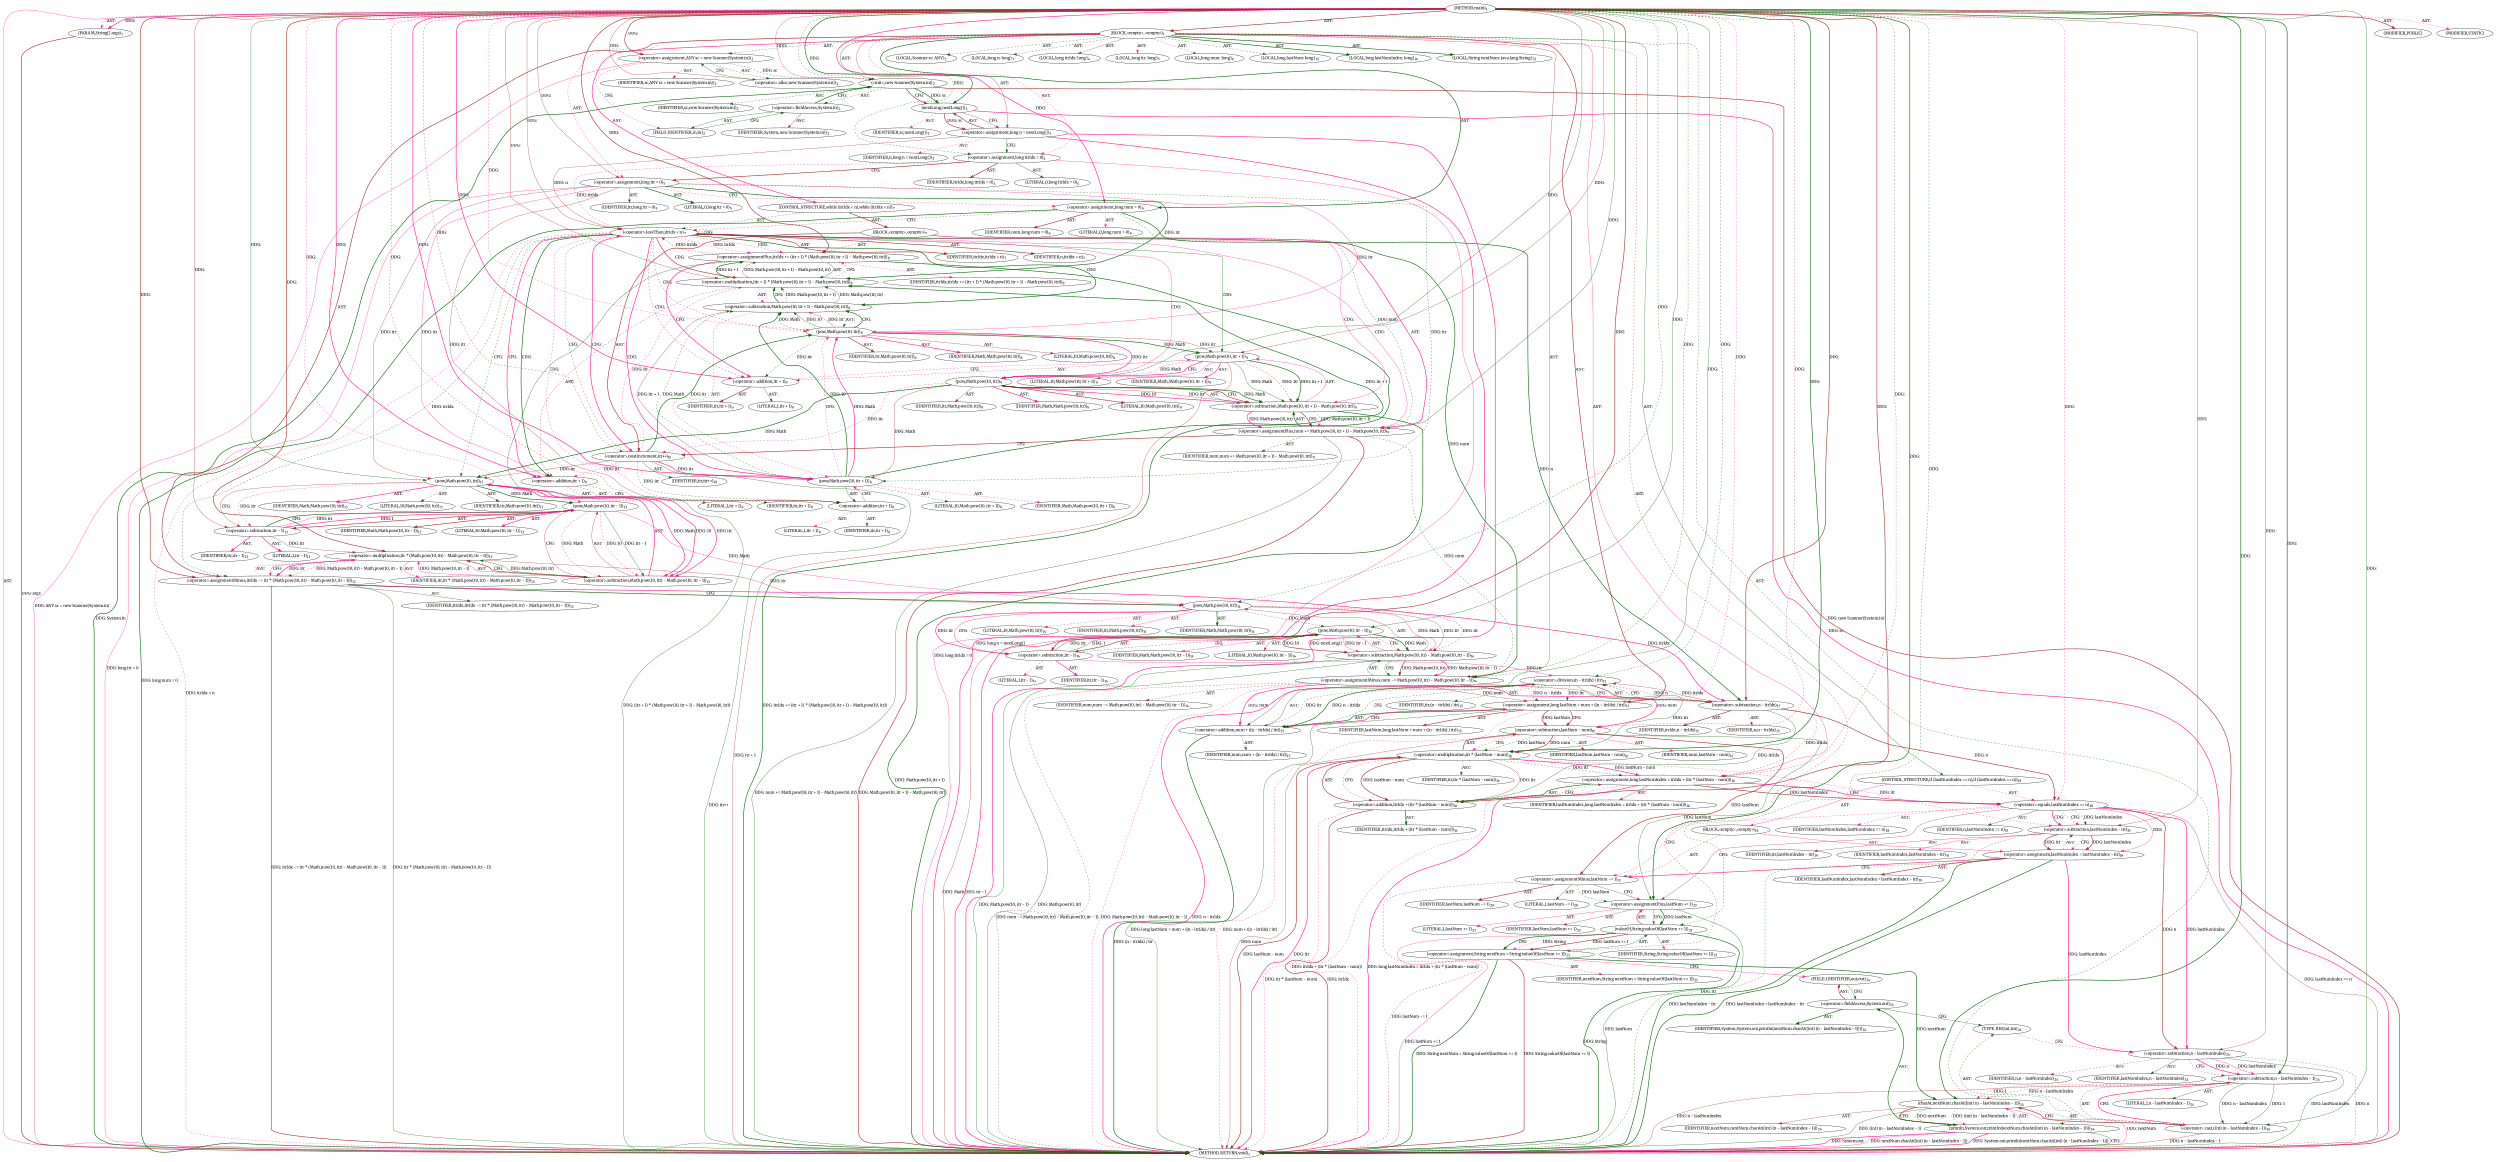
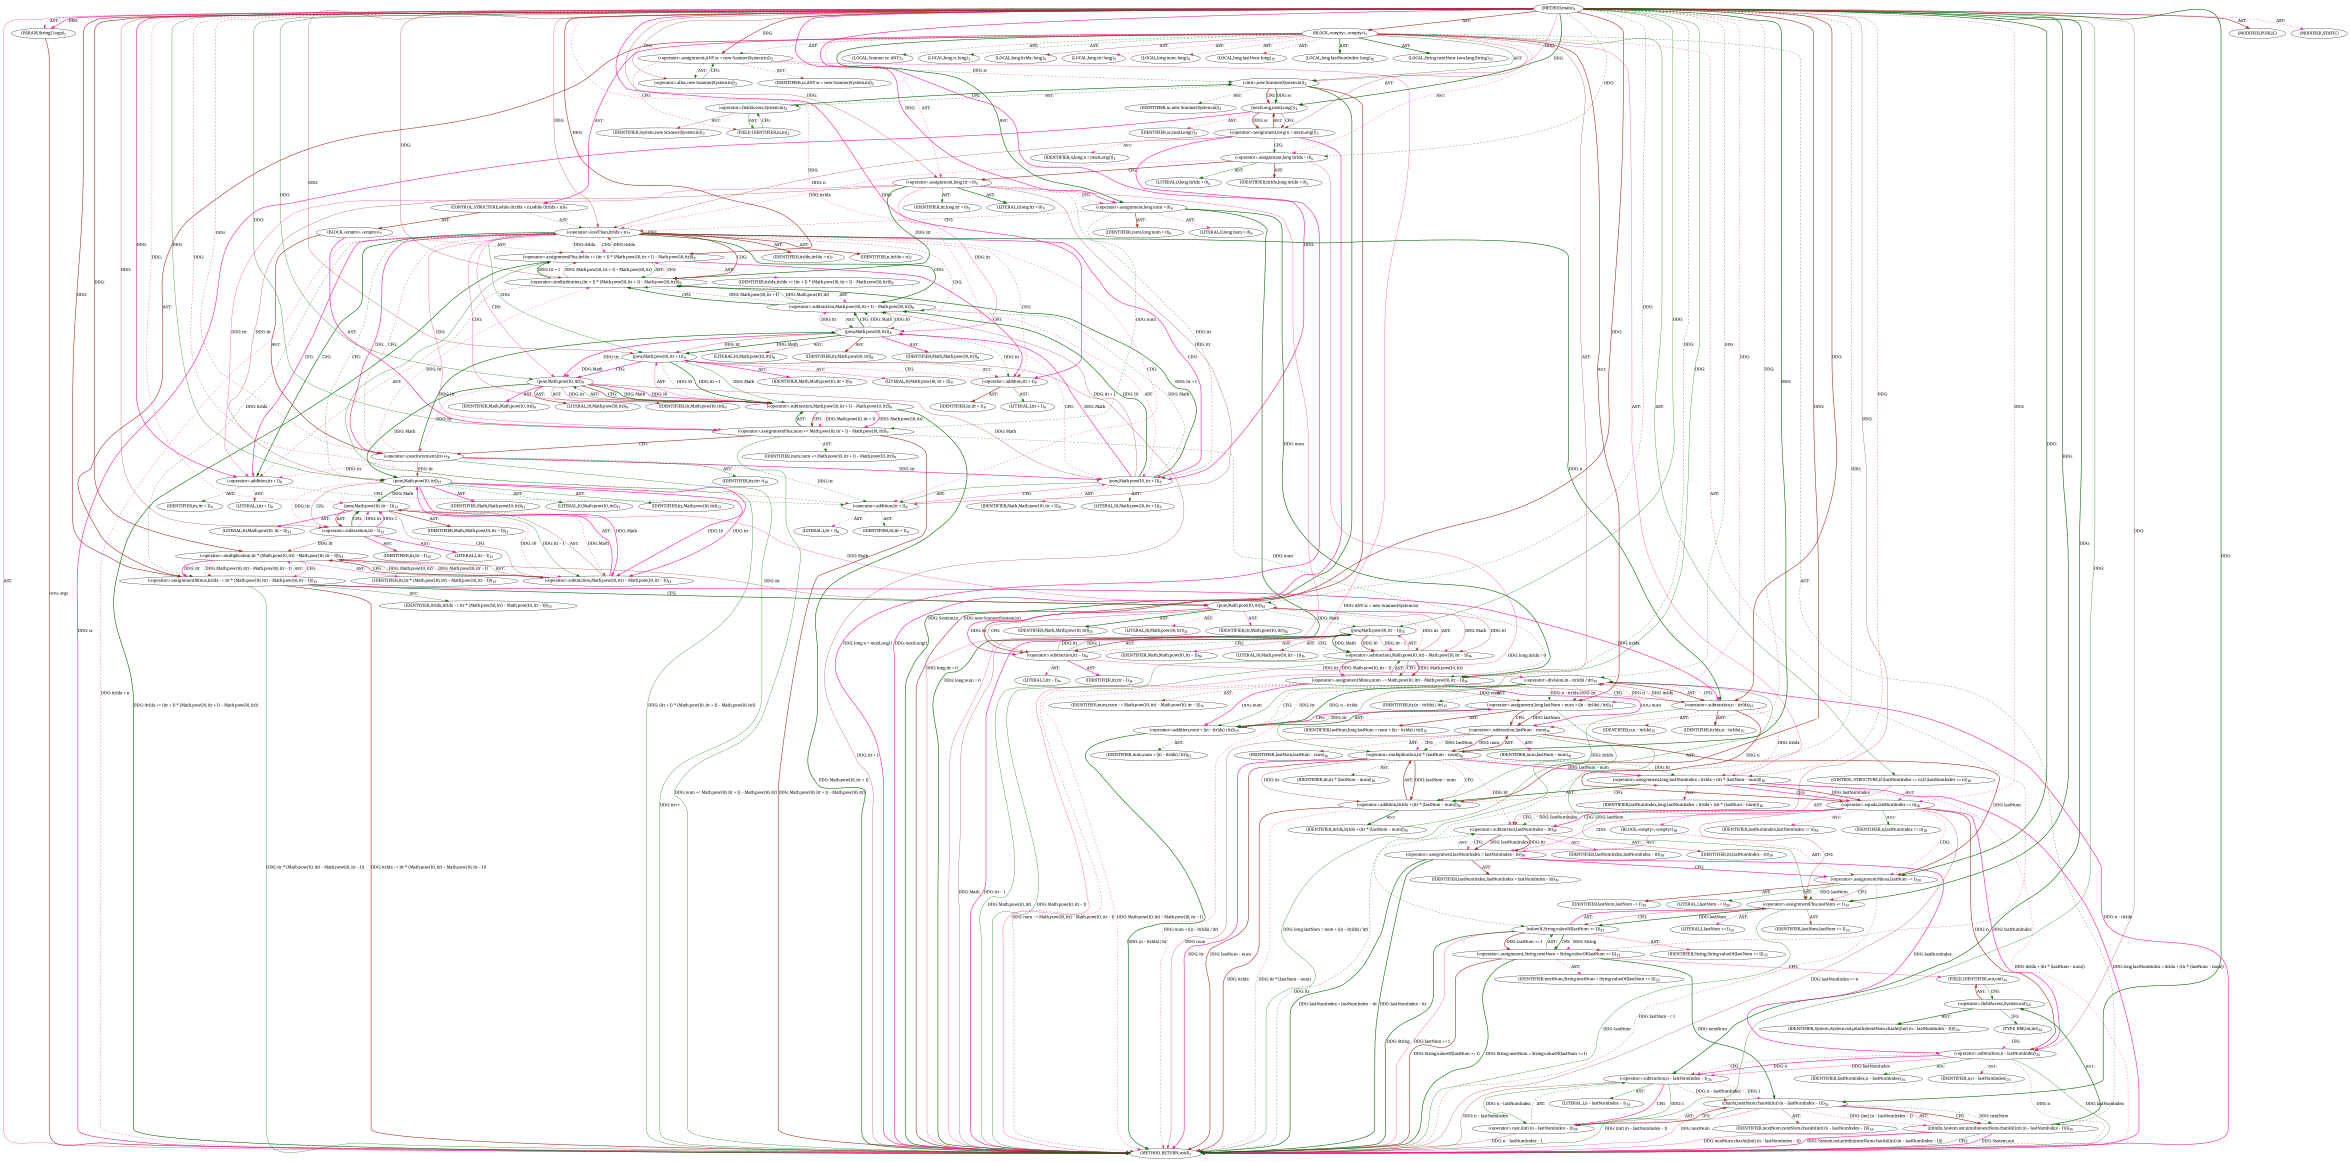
none -> (2047, 266)
(1391, 686) -> (1660, 755)
(2043, 1096) -> none
